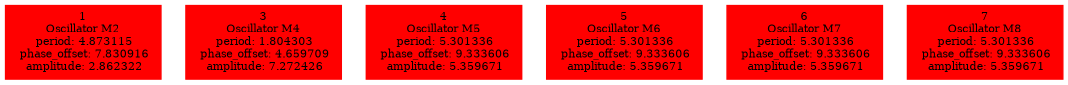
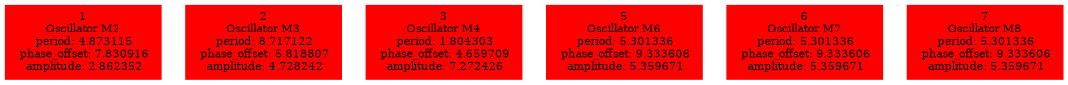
none -> (264, 42)
(444, 42) -> none
(83, 67) -> (83, 67)
